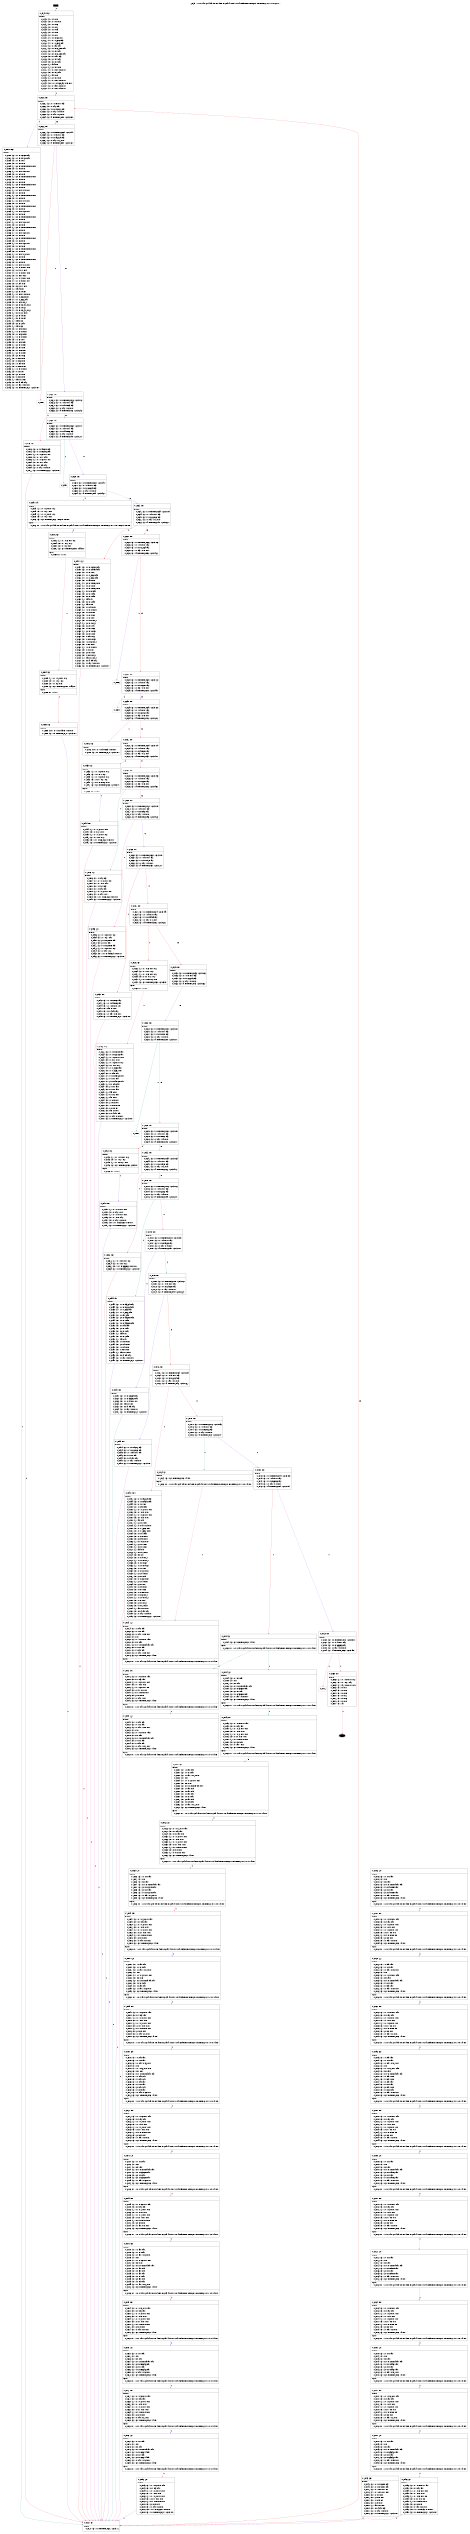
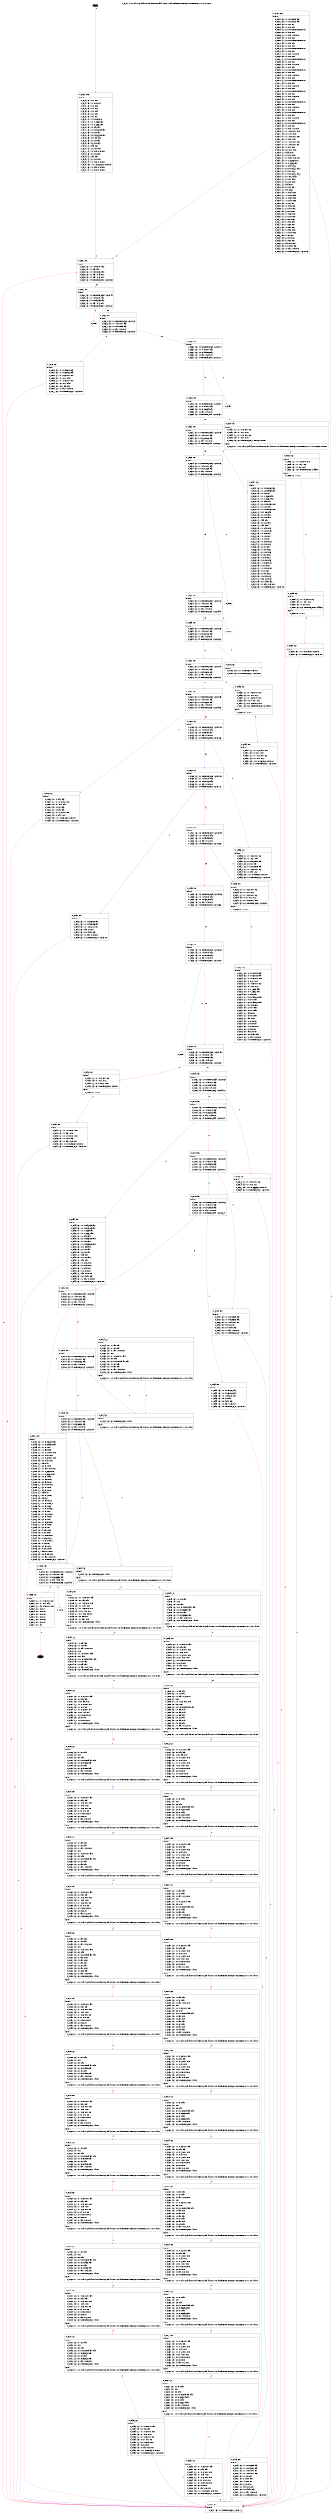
(32, 133) -> (193, 202)
(189, 1553) -> (146, 1397)
none -> (113, 1710)
